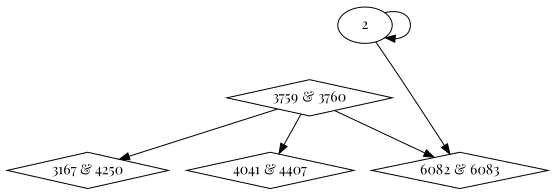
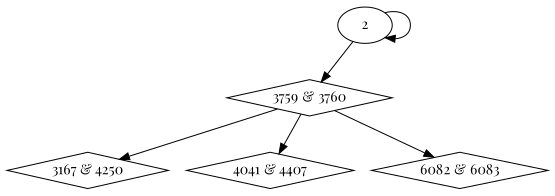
(410, 93) -> (340, 58)
